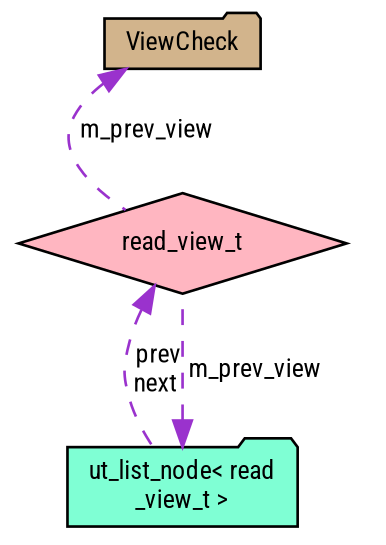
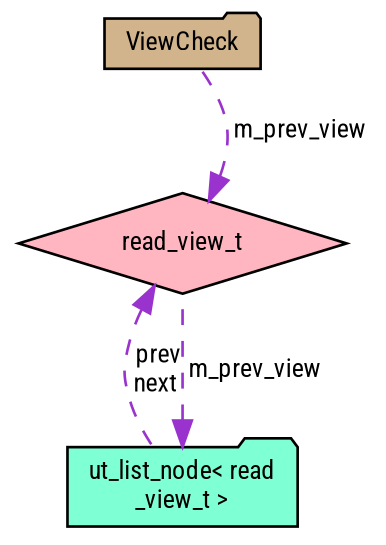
(71, 152) -> (226, 120)
